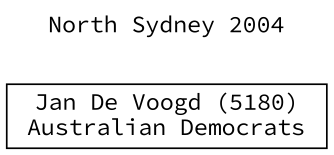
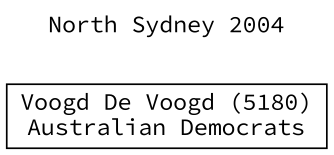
(167, 116) -> (167, 116)
